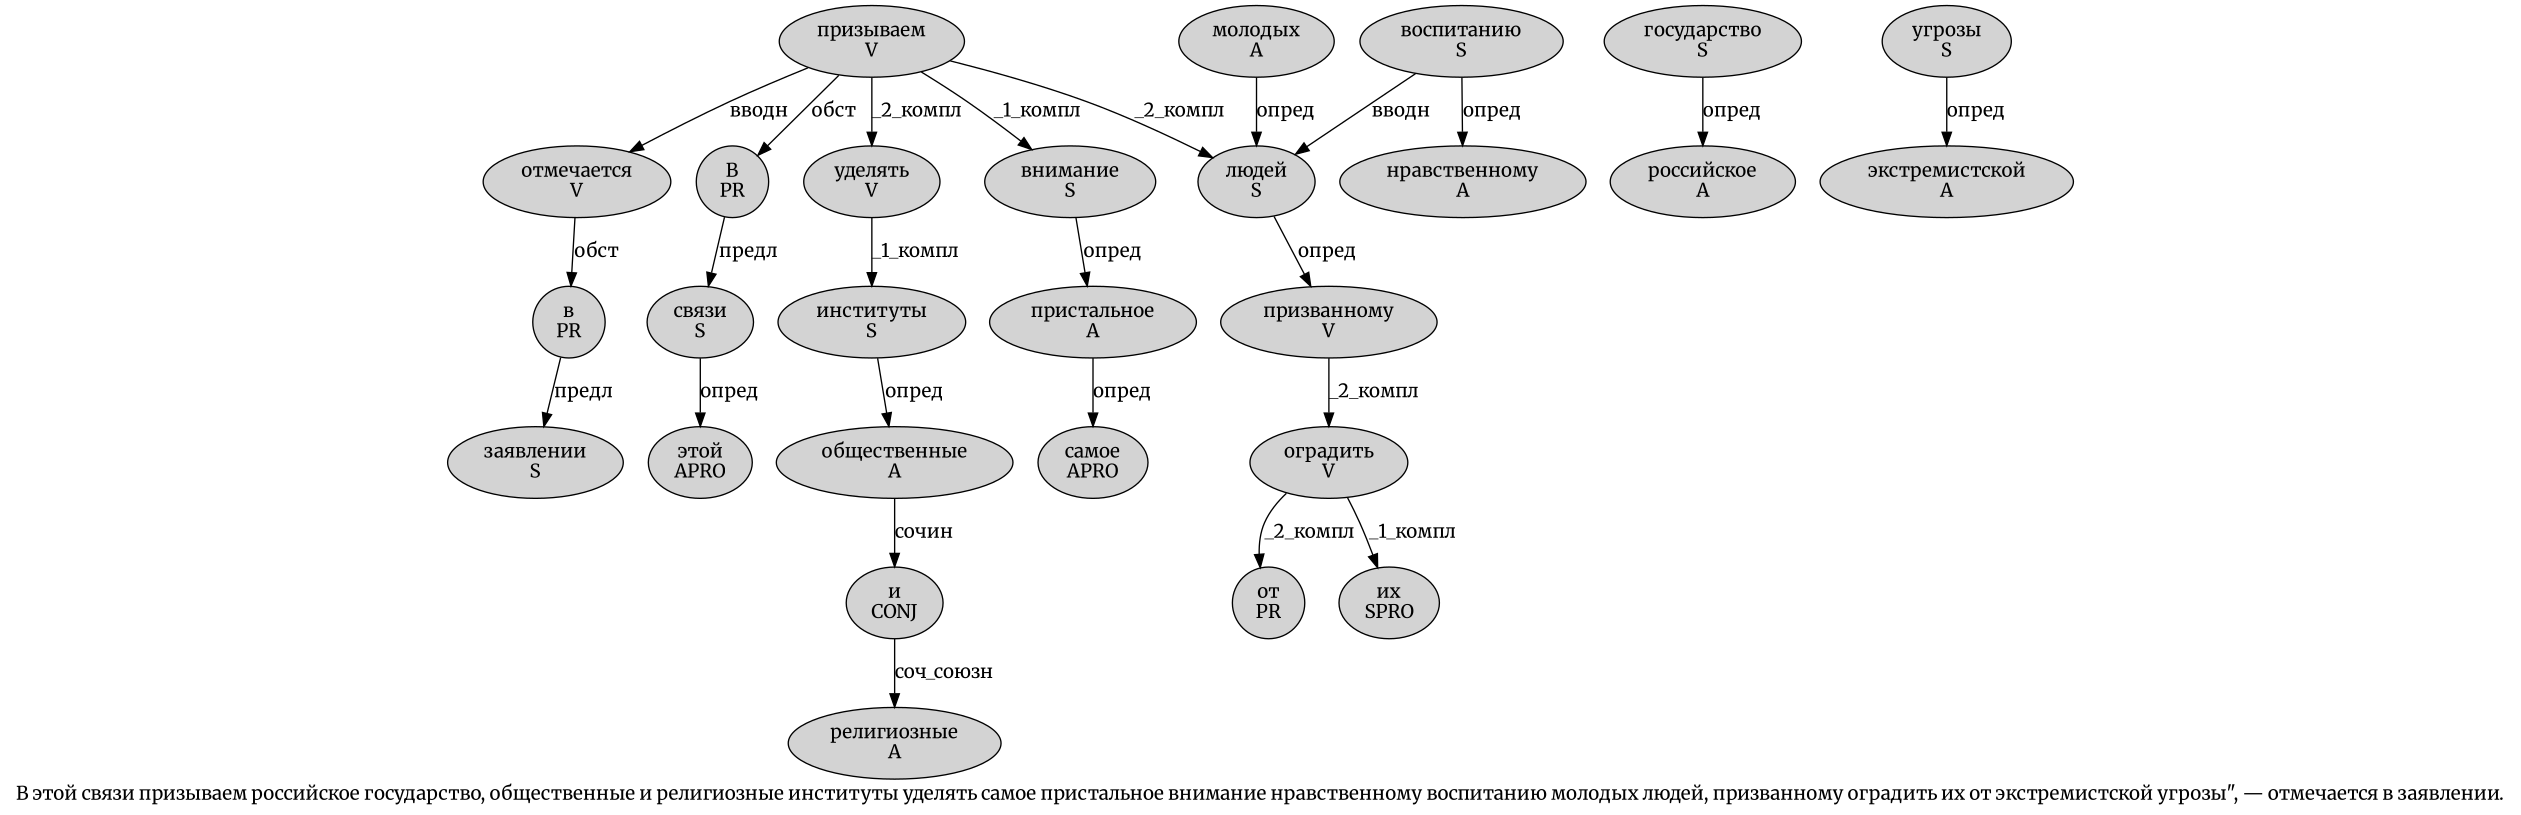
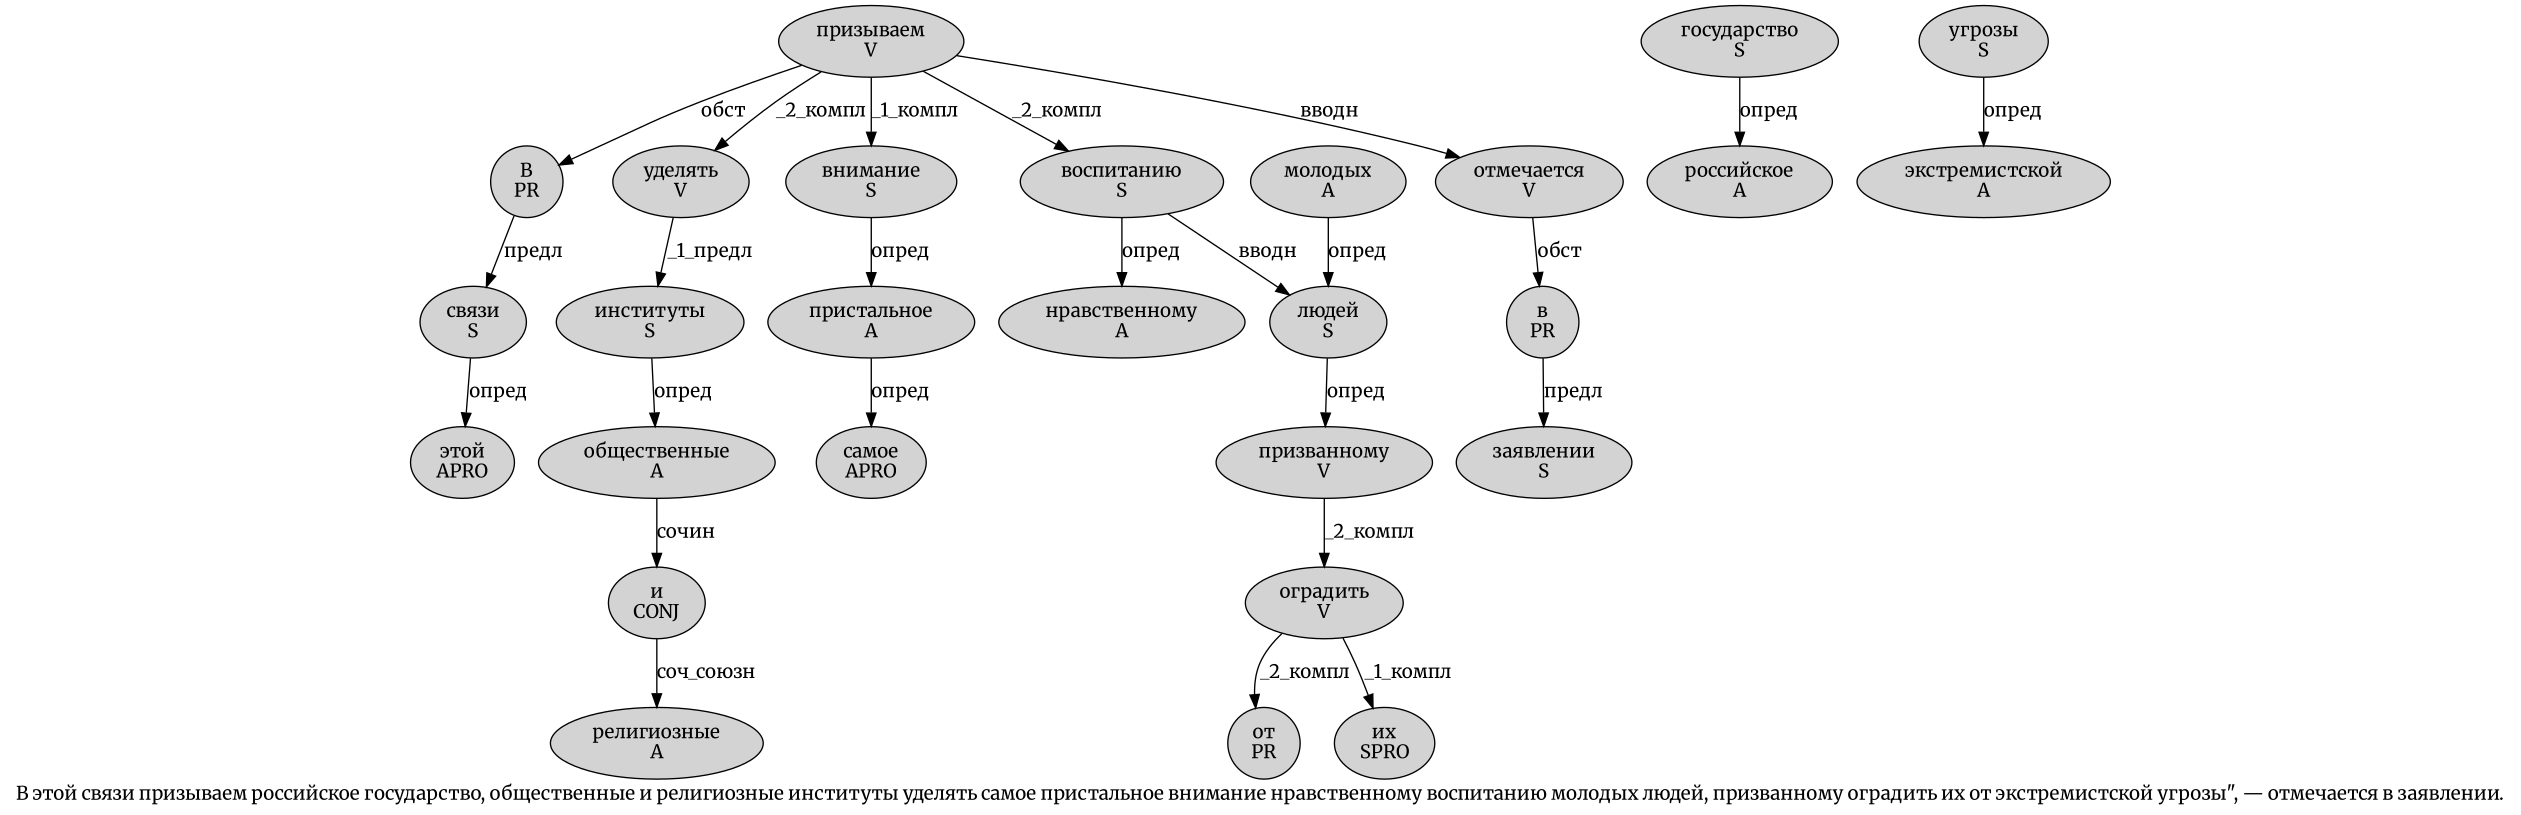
(1078, 99) -> (990, 108)
(915, 252) -> (710, 252)
